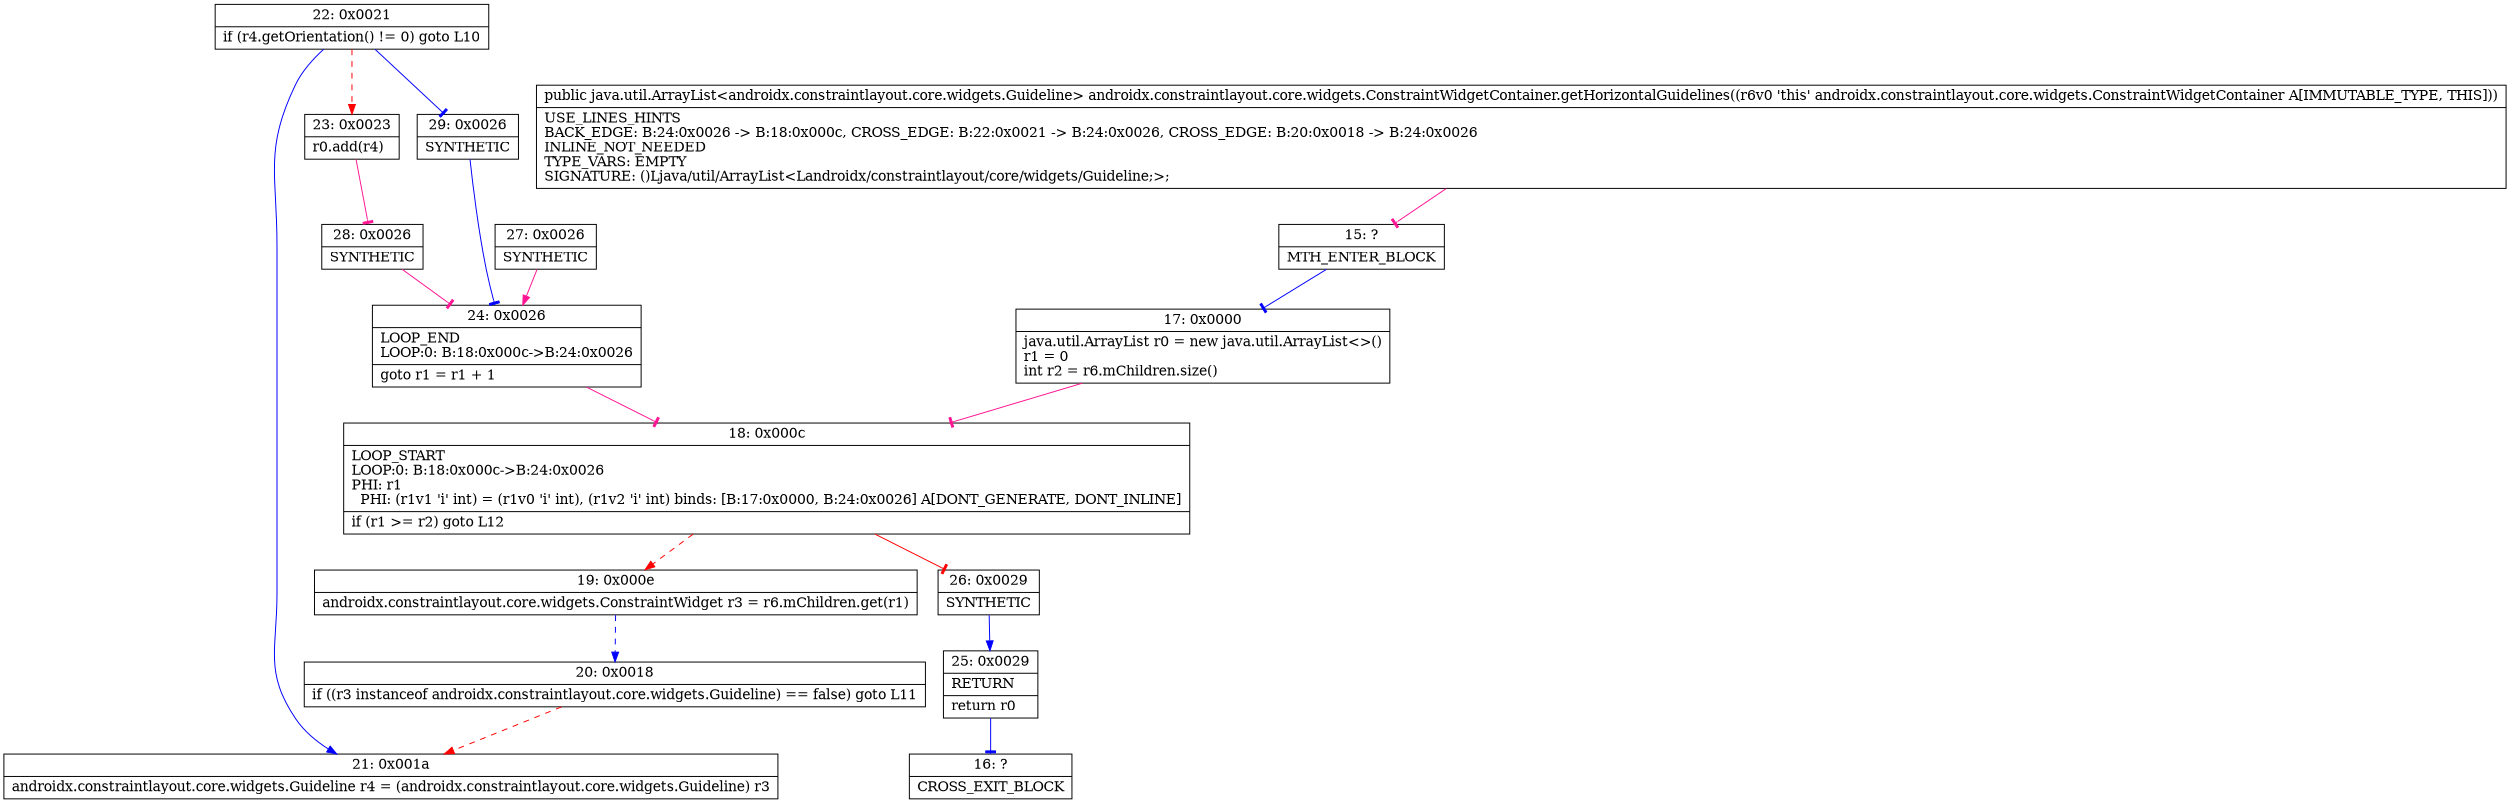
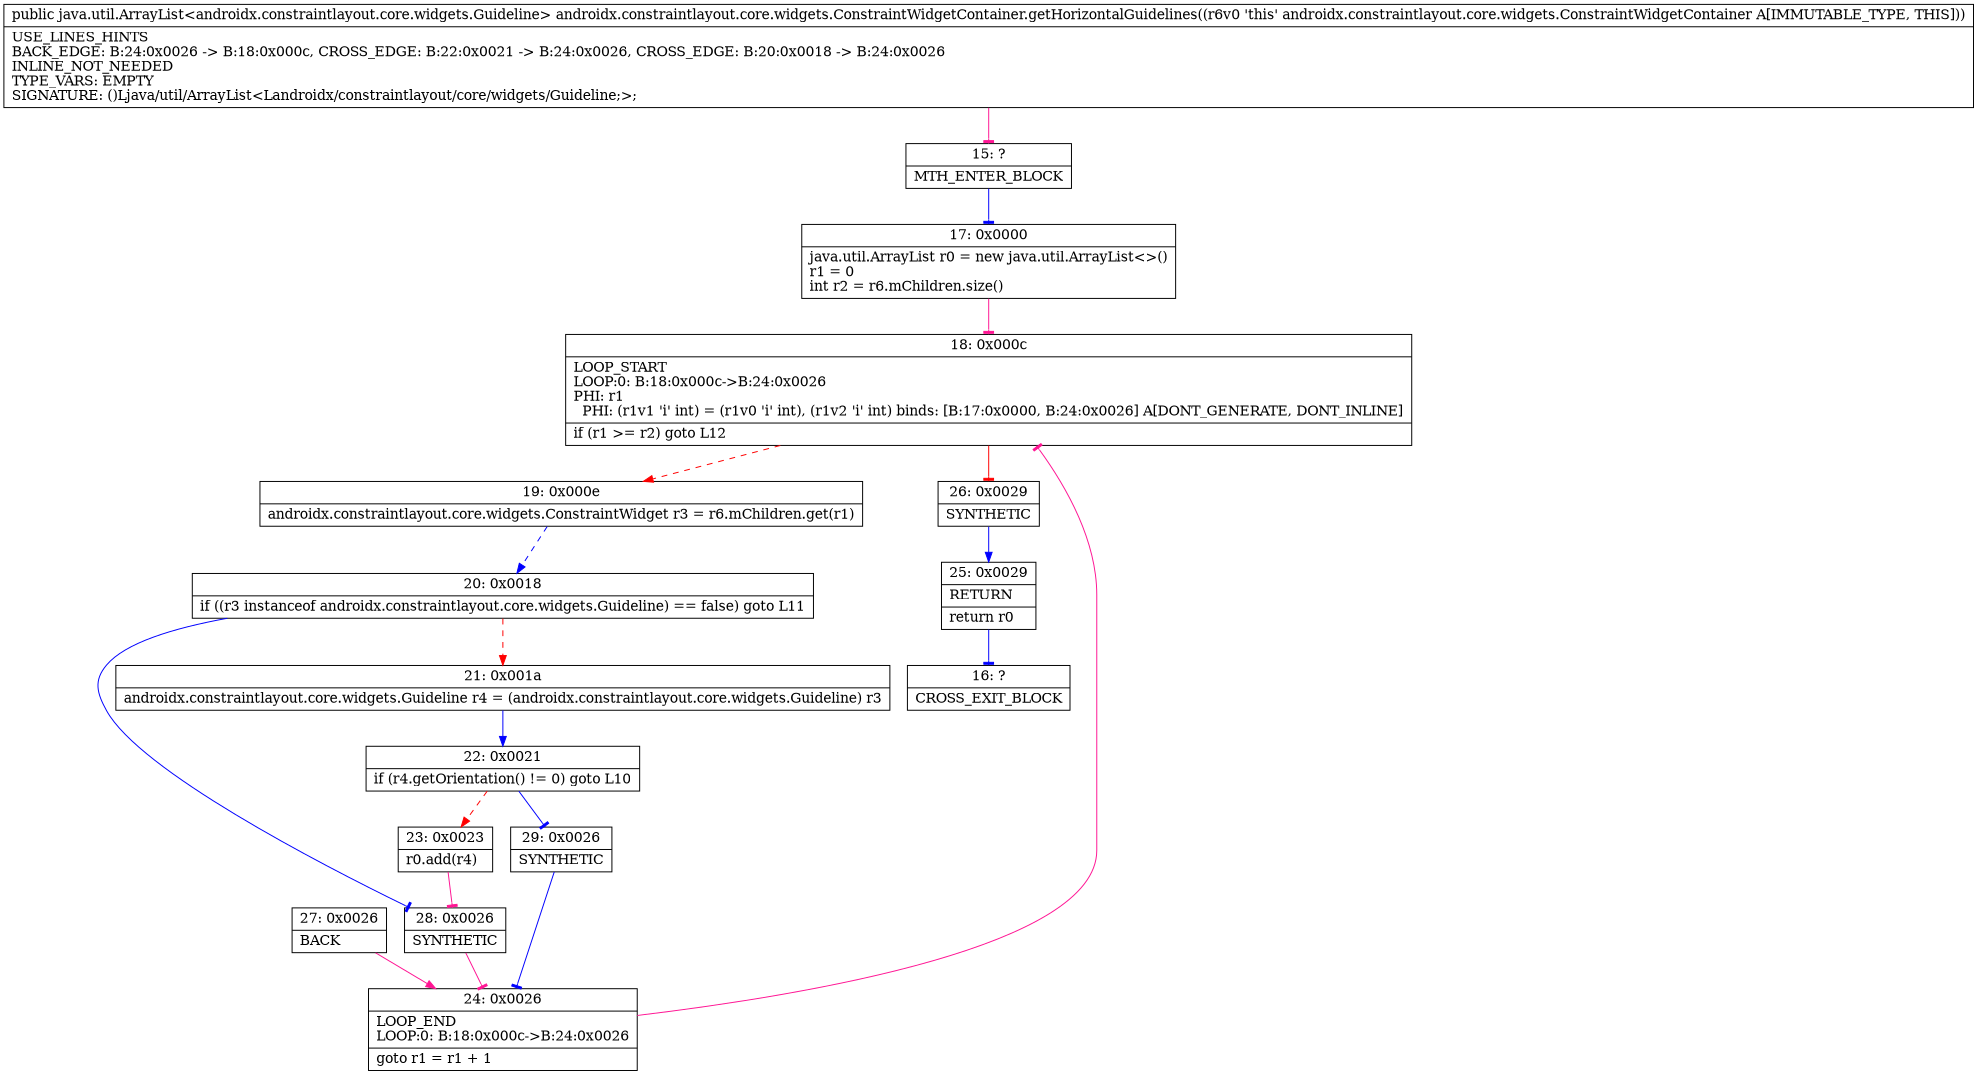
(546, 258) -> (320, 941)
(277, 402) -> (503, 723)
none -> (171, 772)
